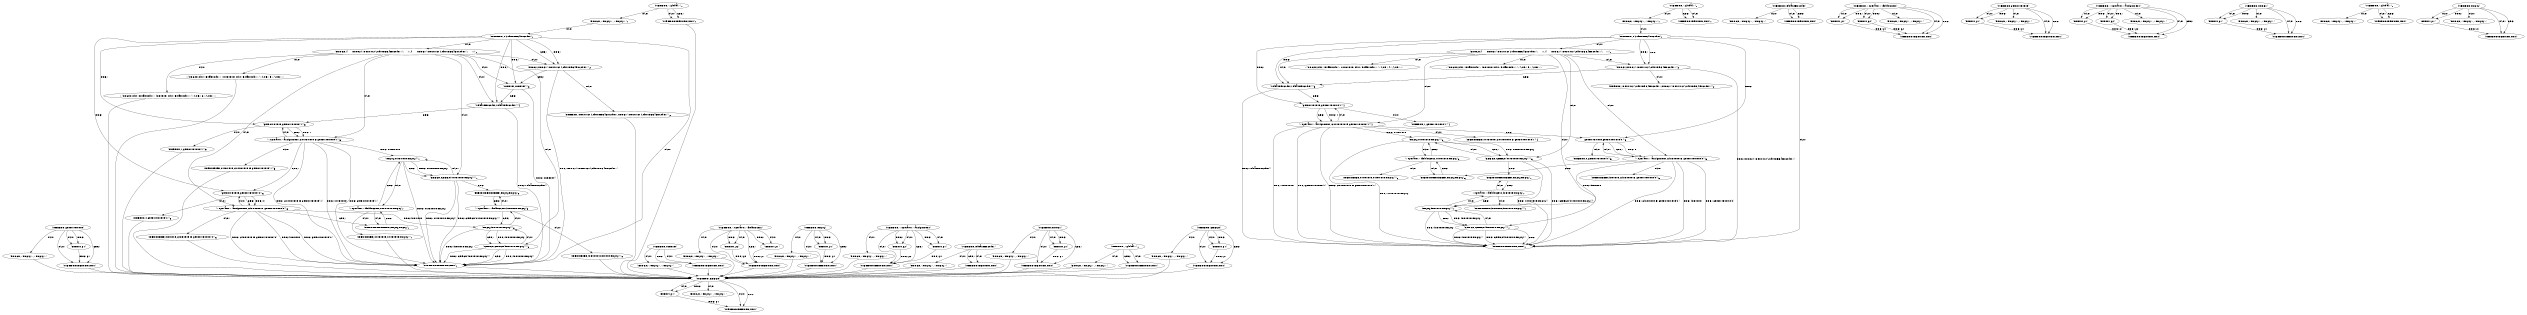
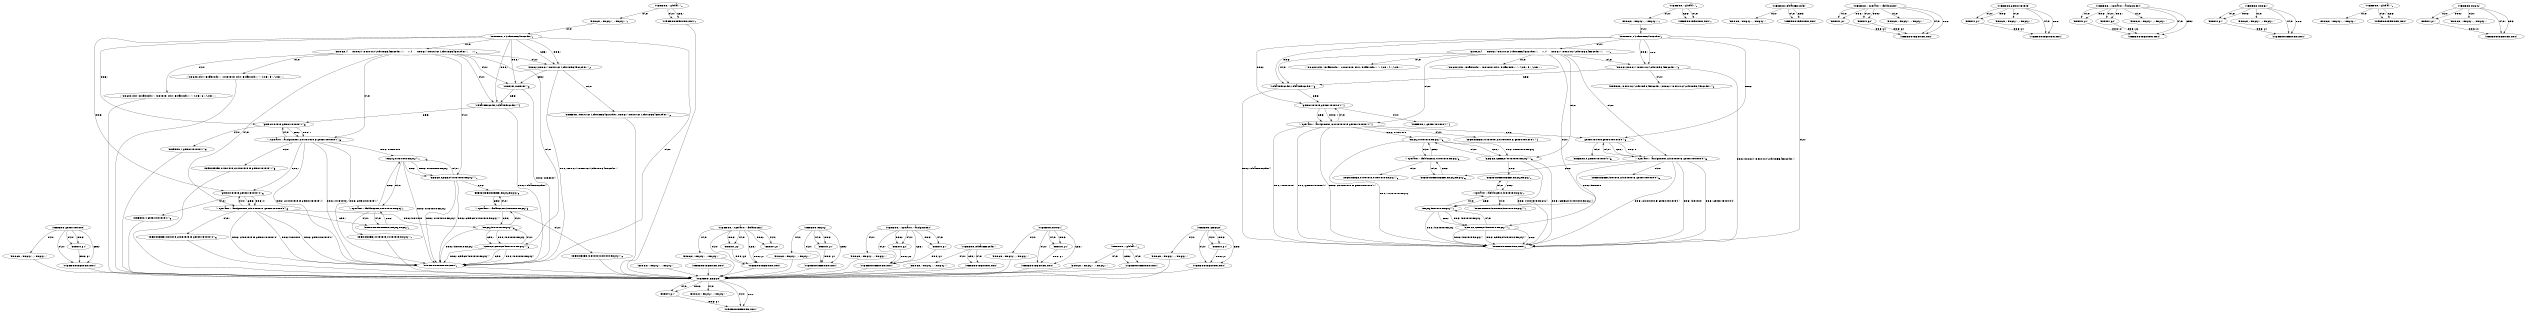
(665, 247) -> none
